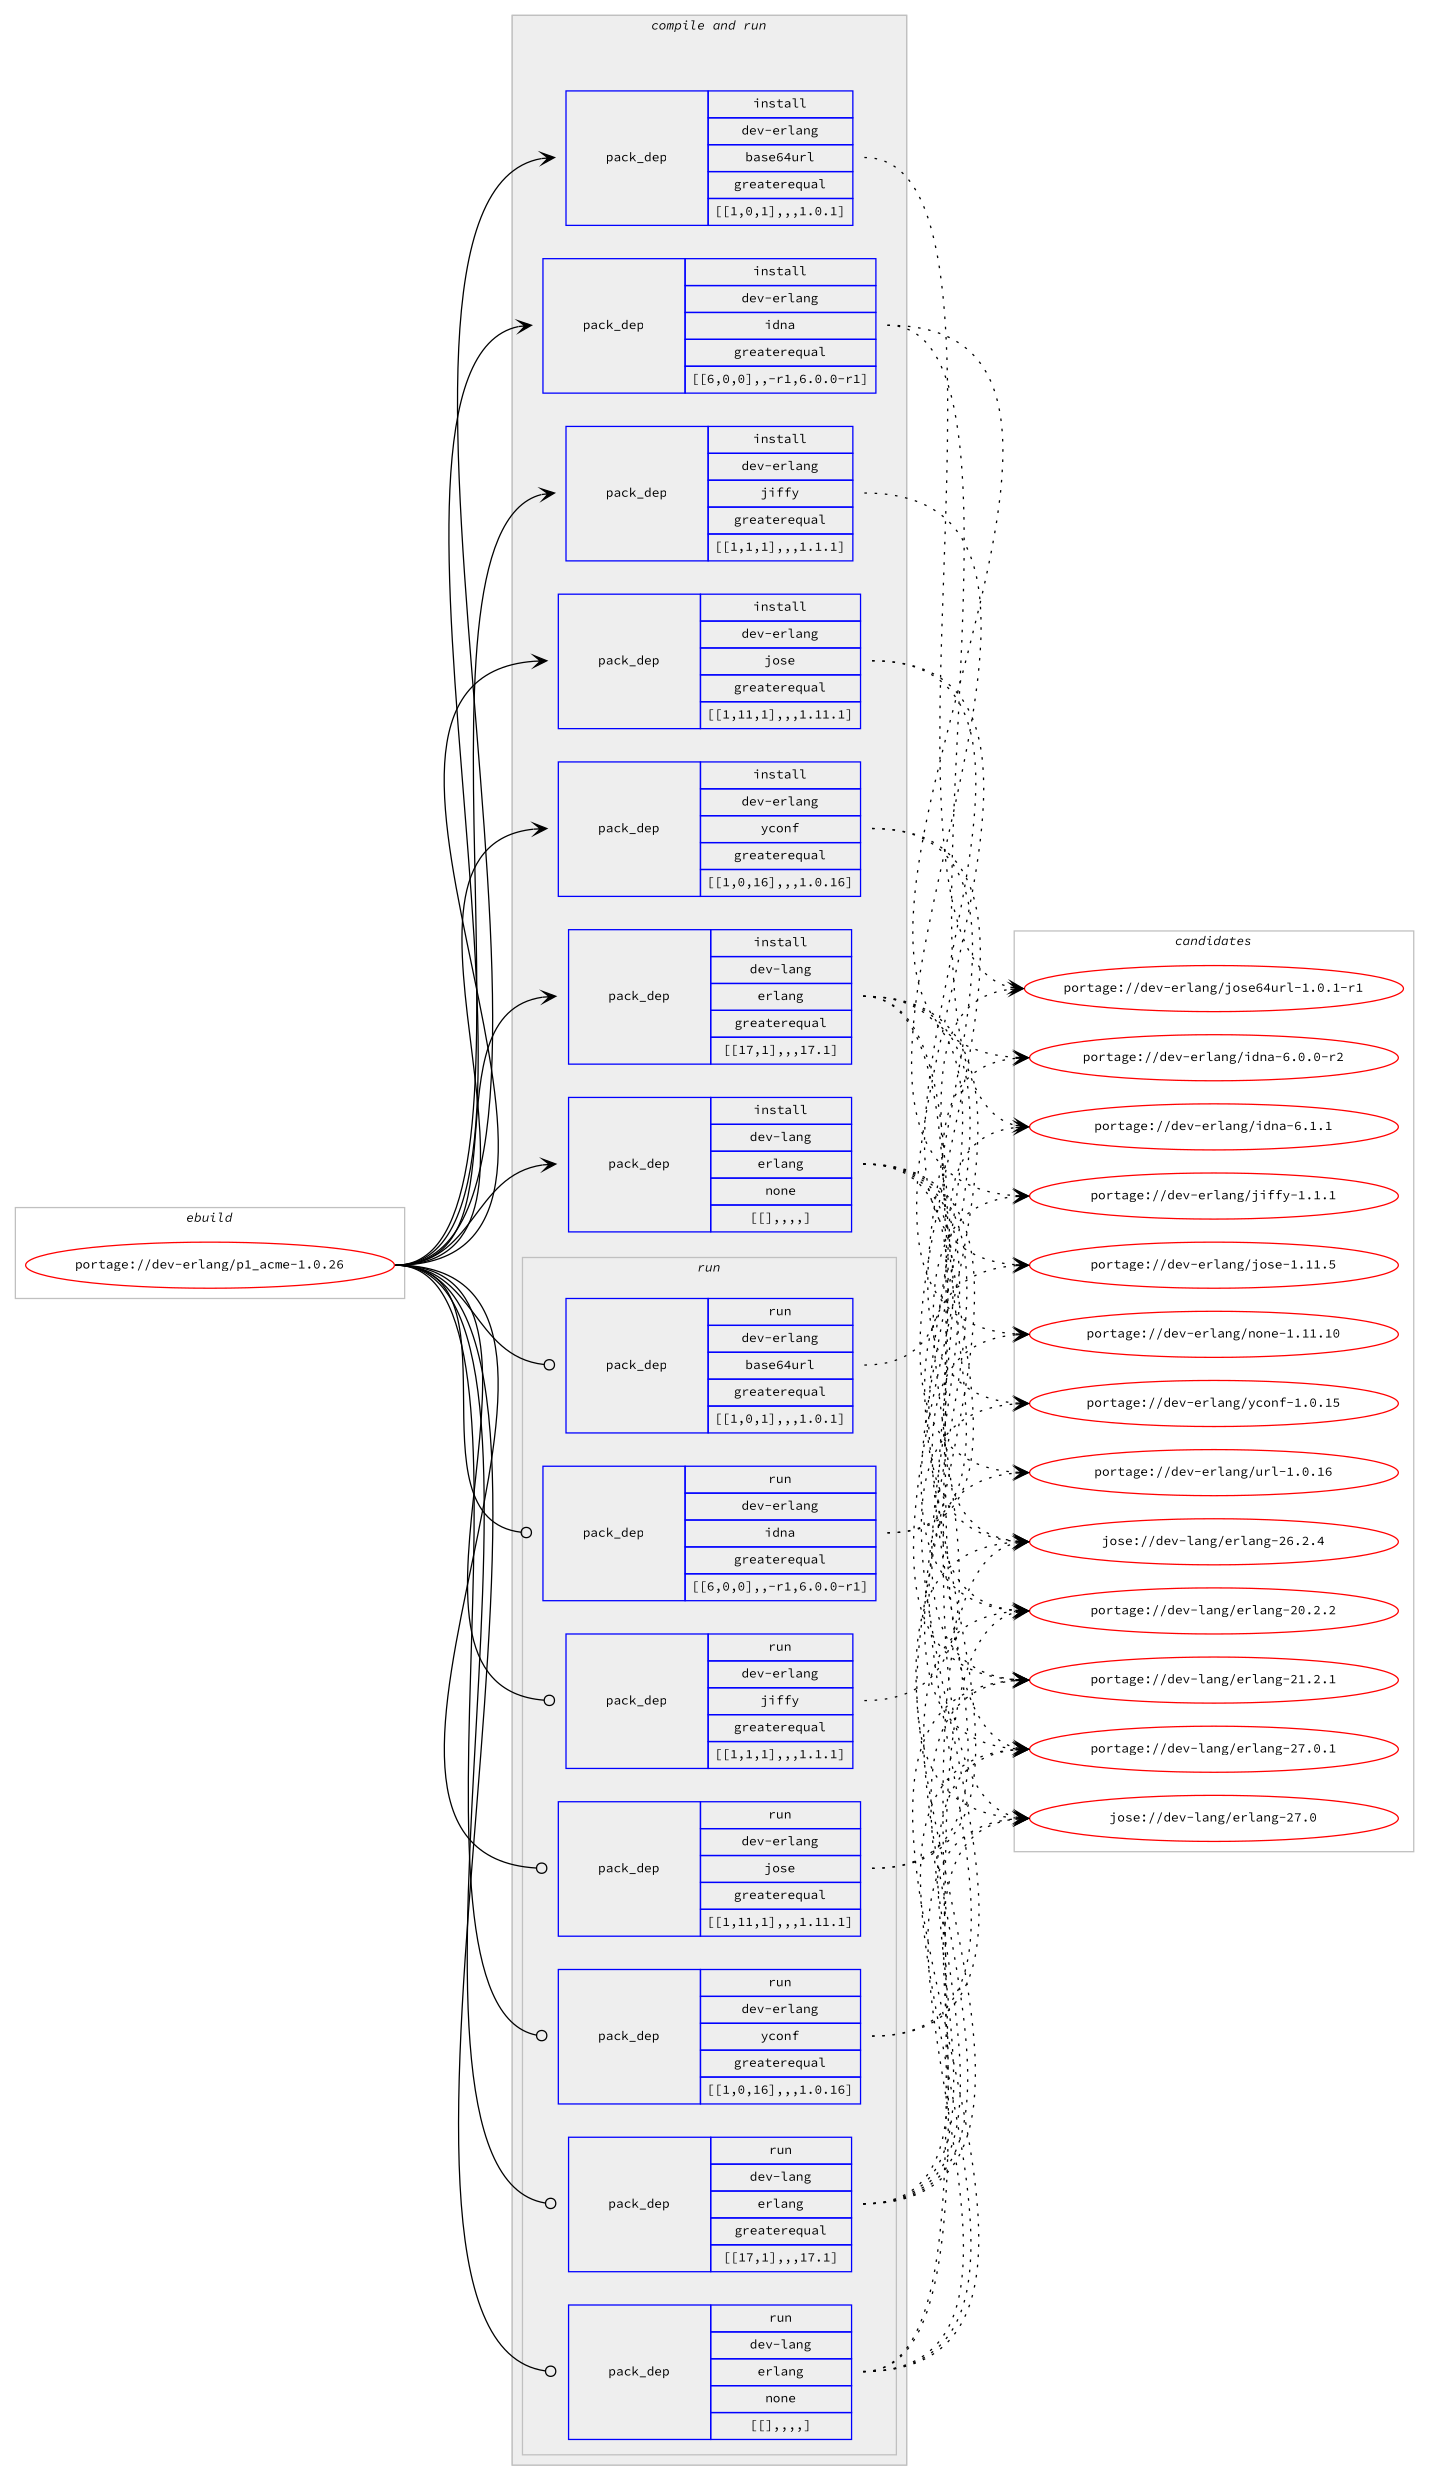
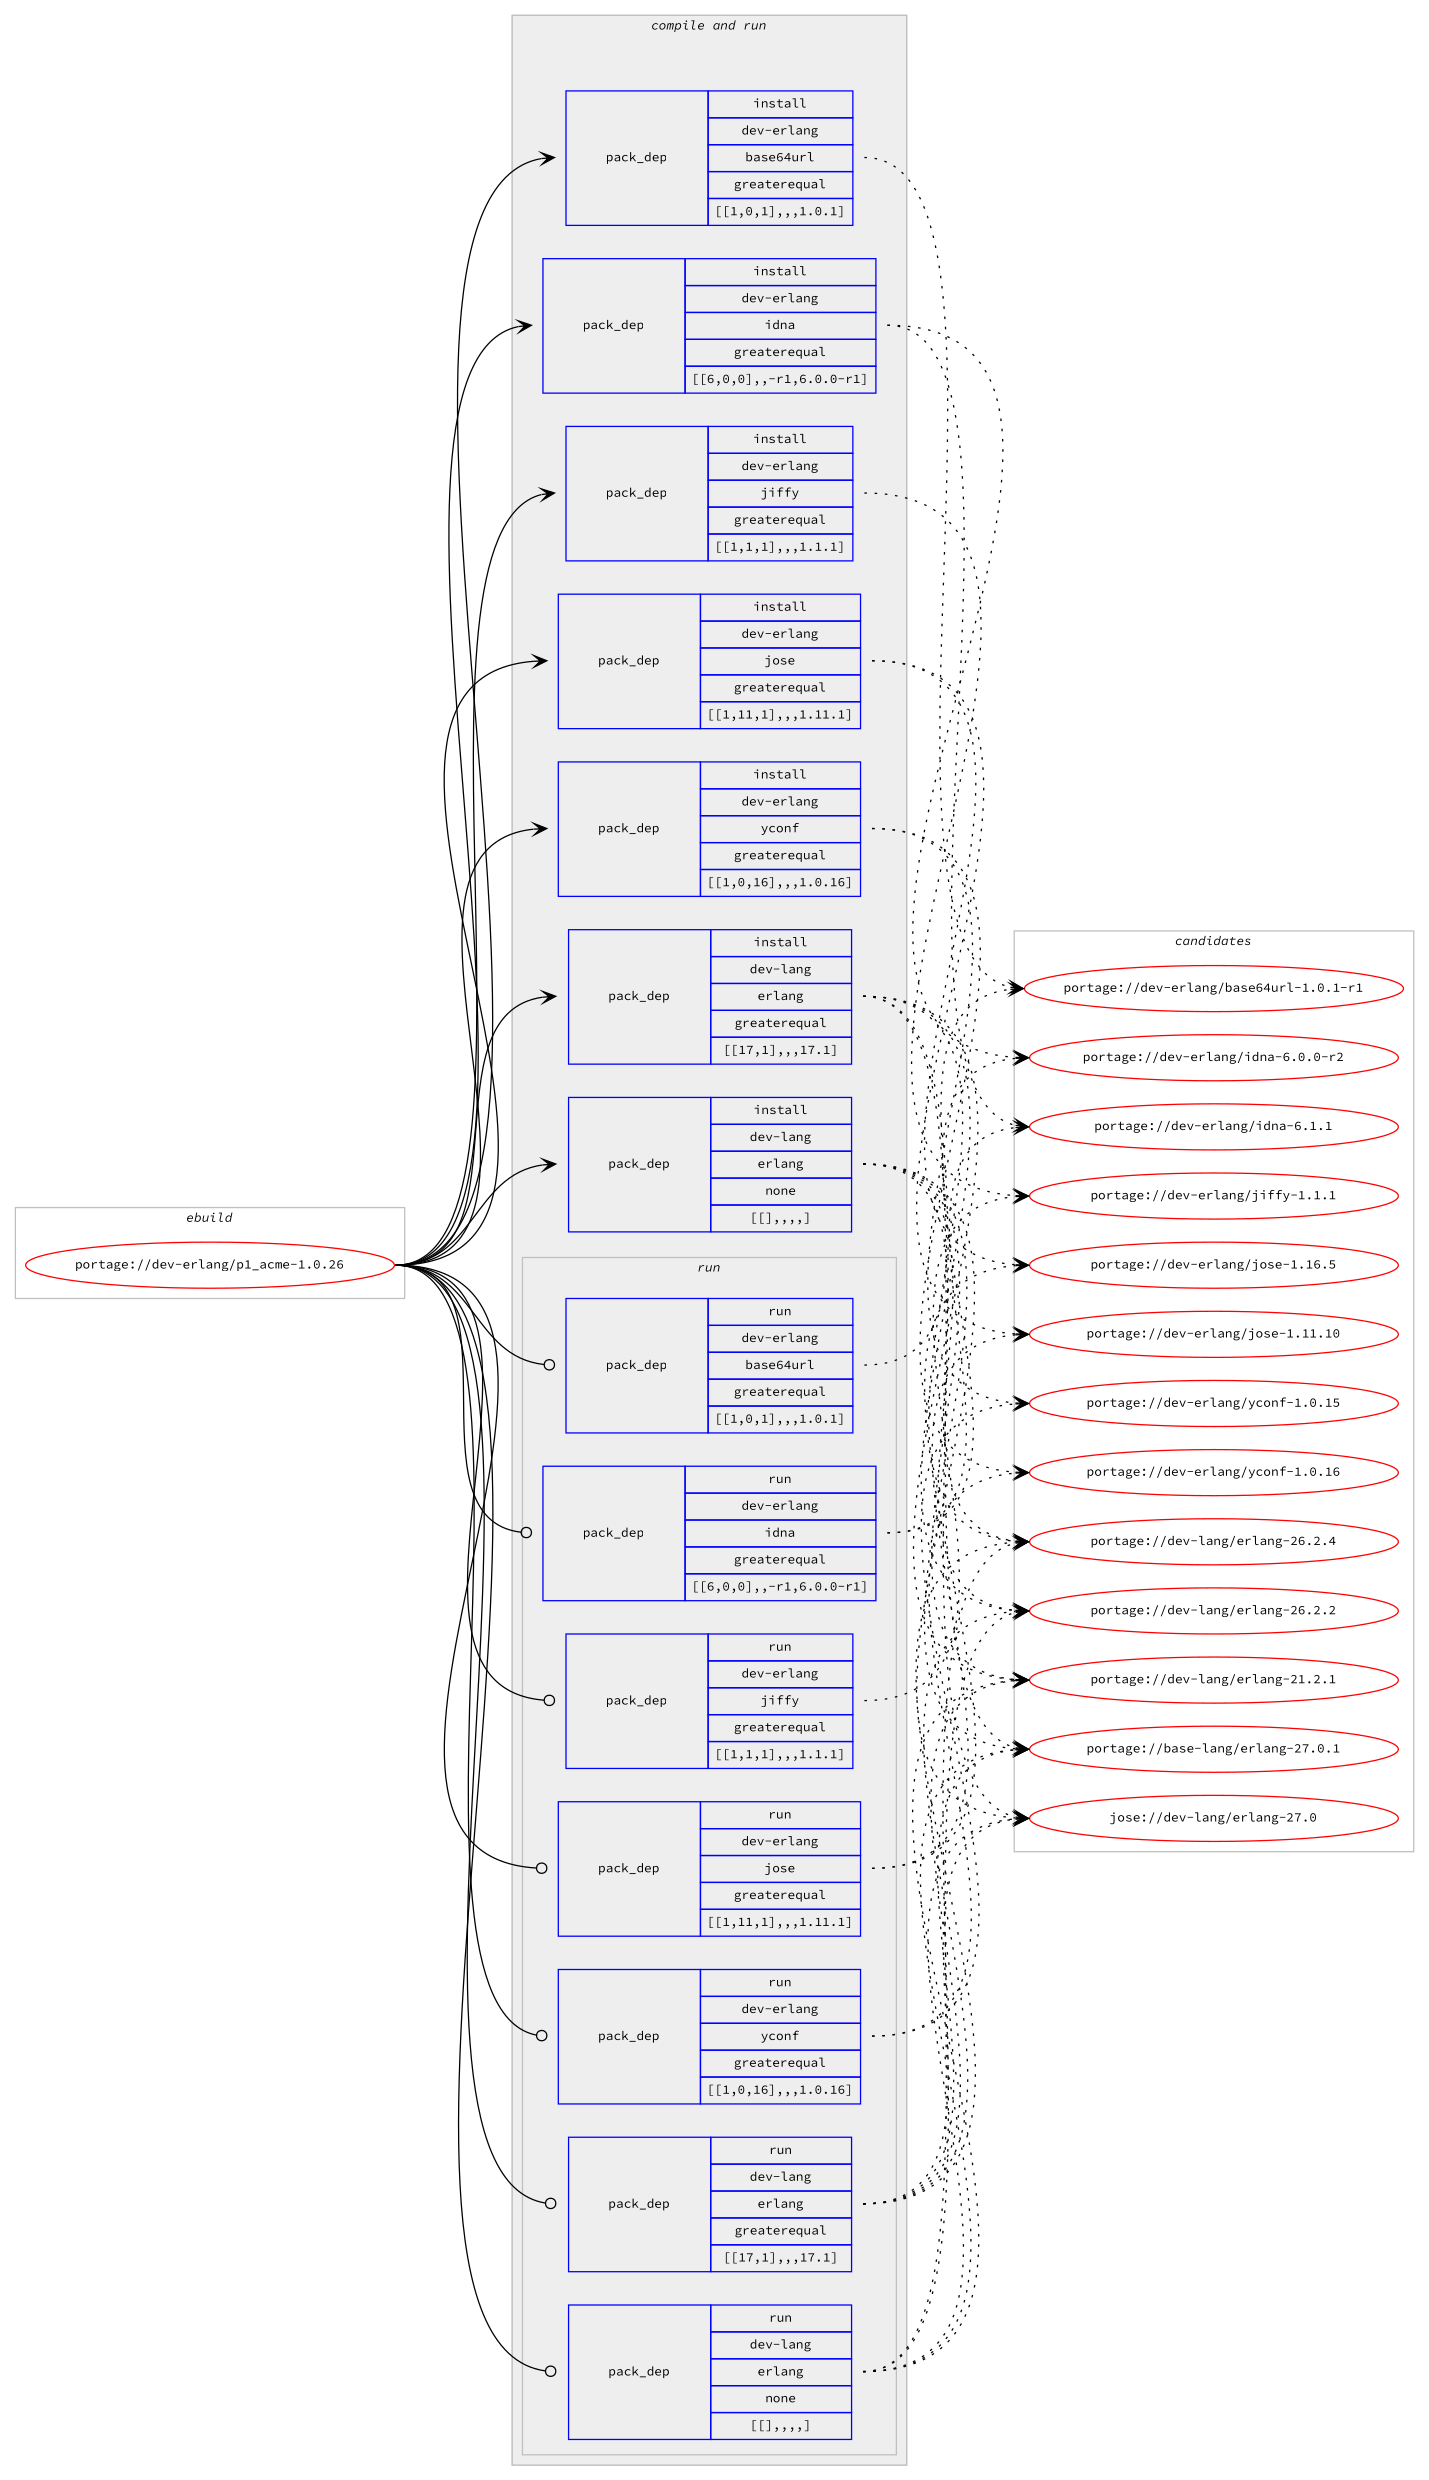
(1214, 989) -> (1214, 989)
(1214, 1265) -> (1214, 1265)
(1214, 1334) -> (1214, 1334)
(1214, 1473) -> (1214, 1473)
(1214, 1542) -> (1214, 1542)
(1214, 1611) -> (1214, 1611)
(1214, 1749) -> (1214, 1749)
